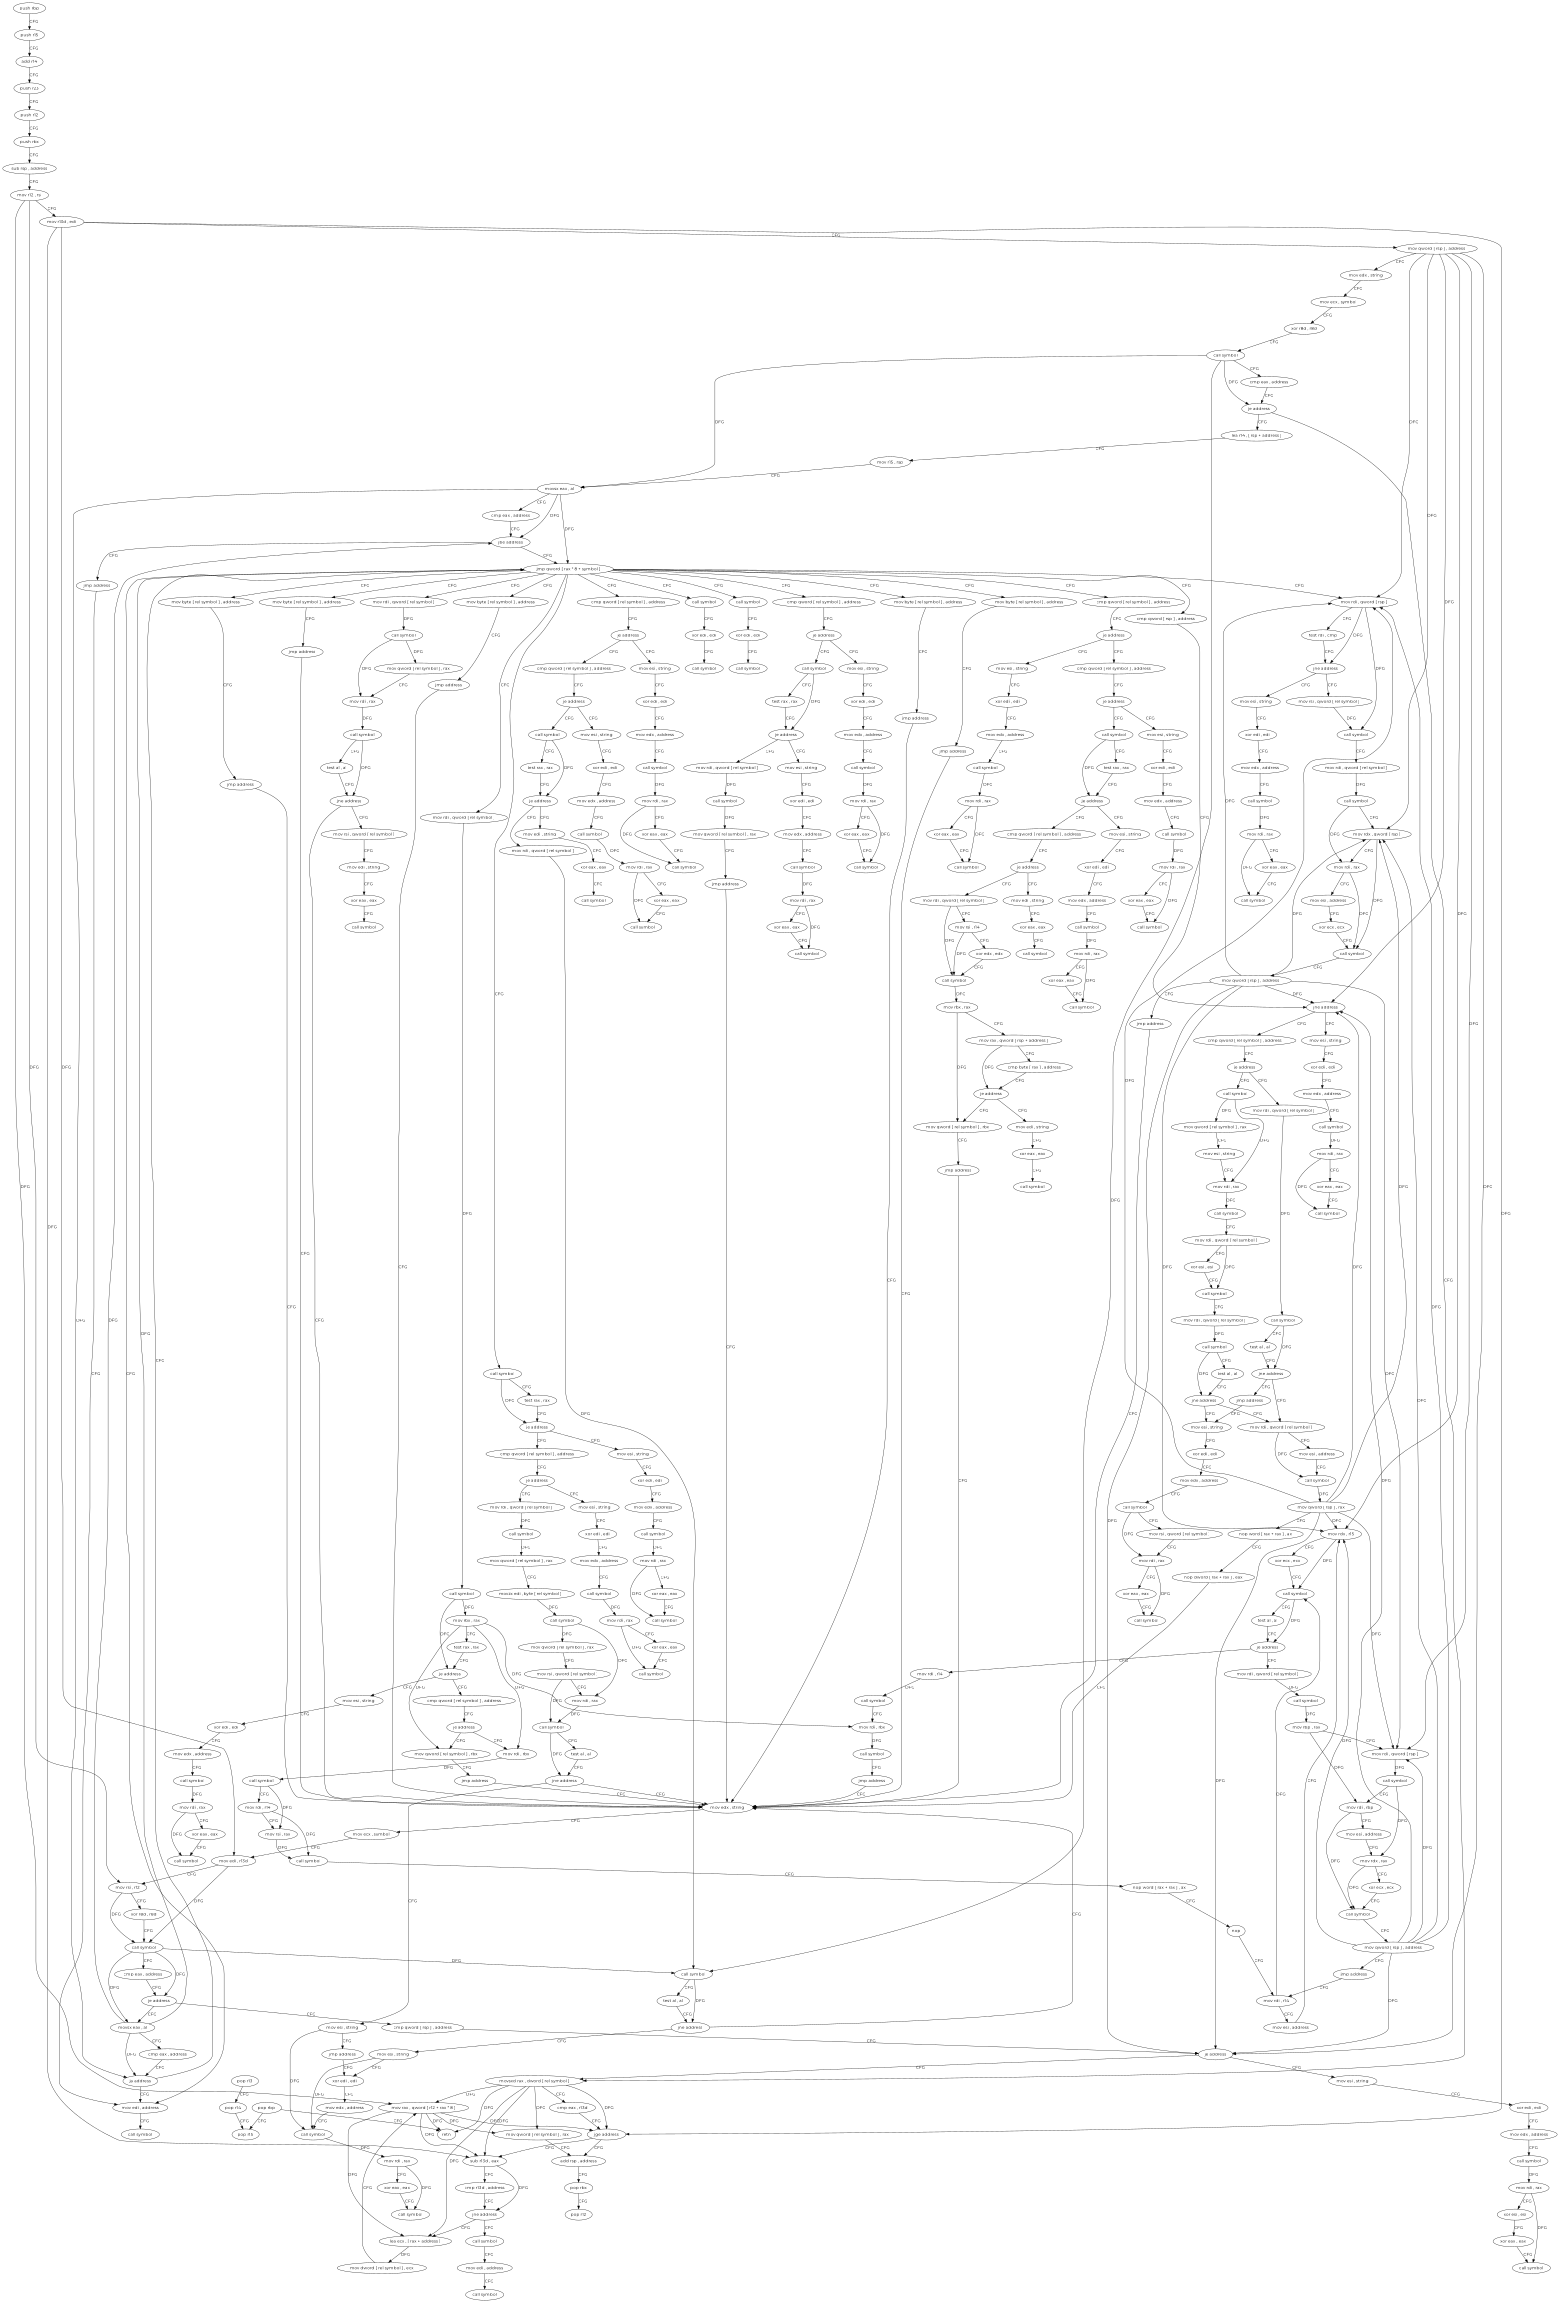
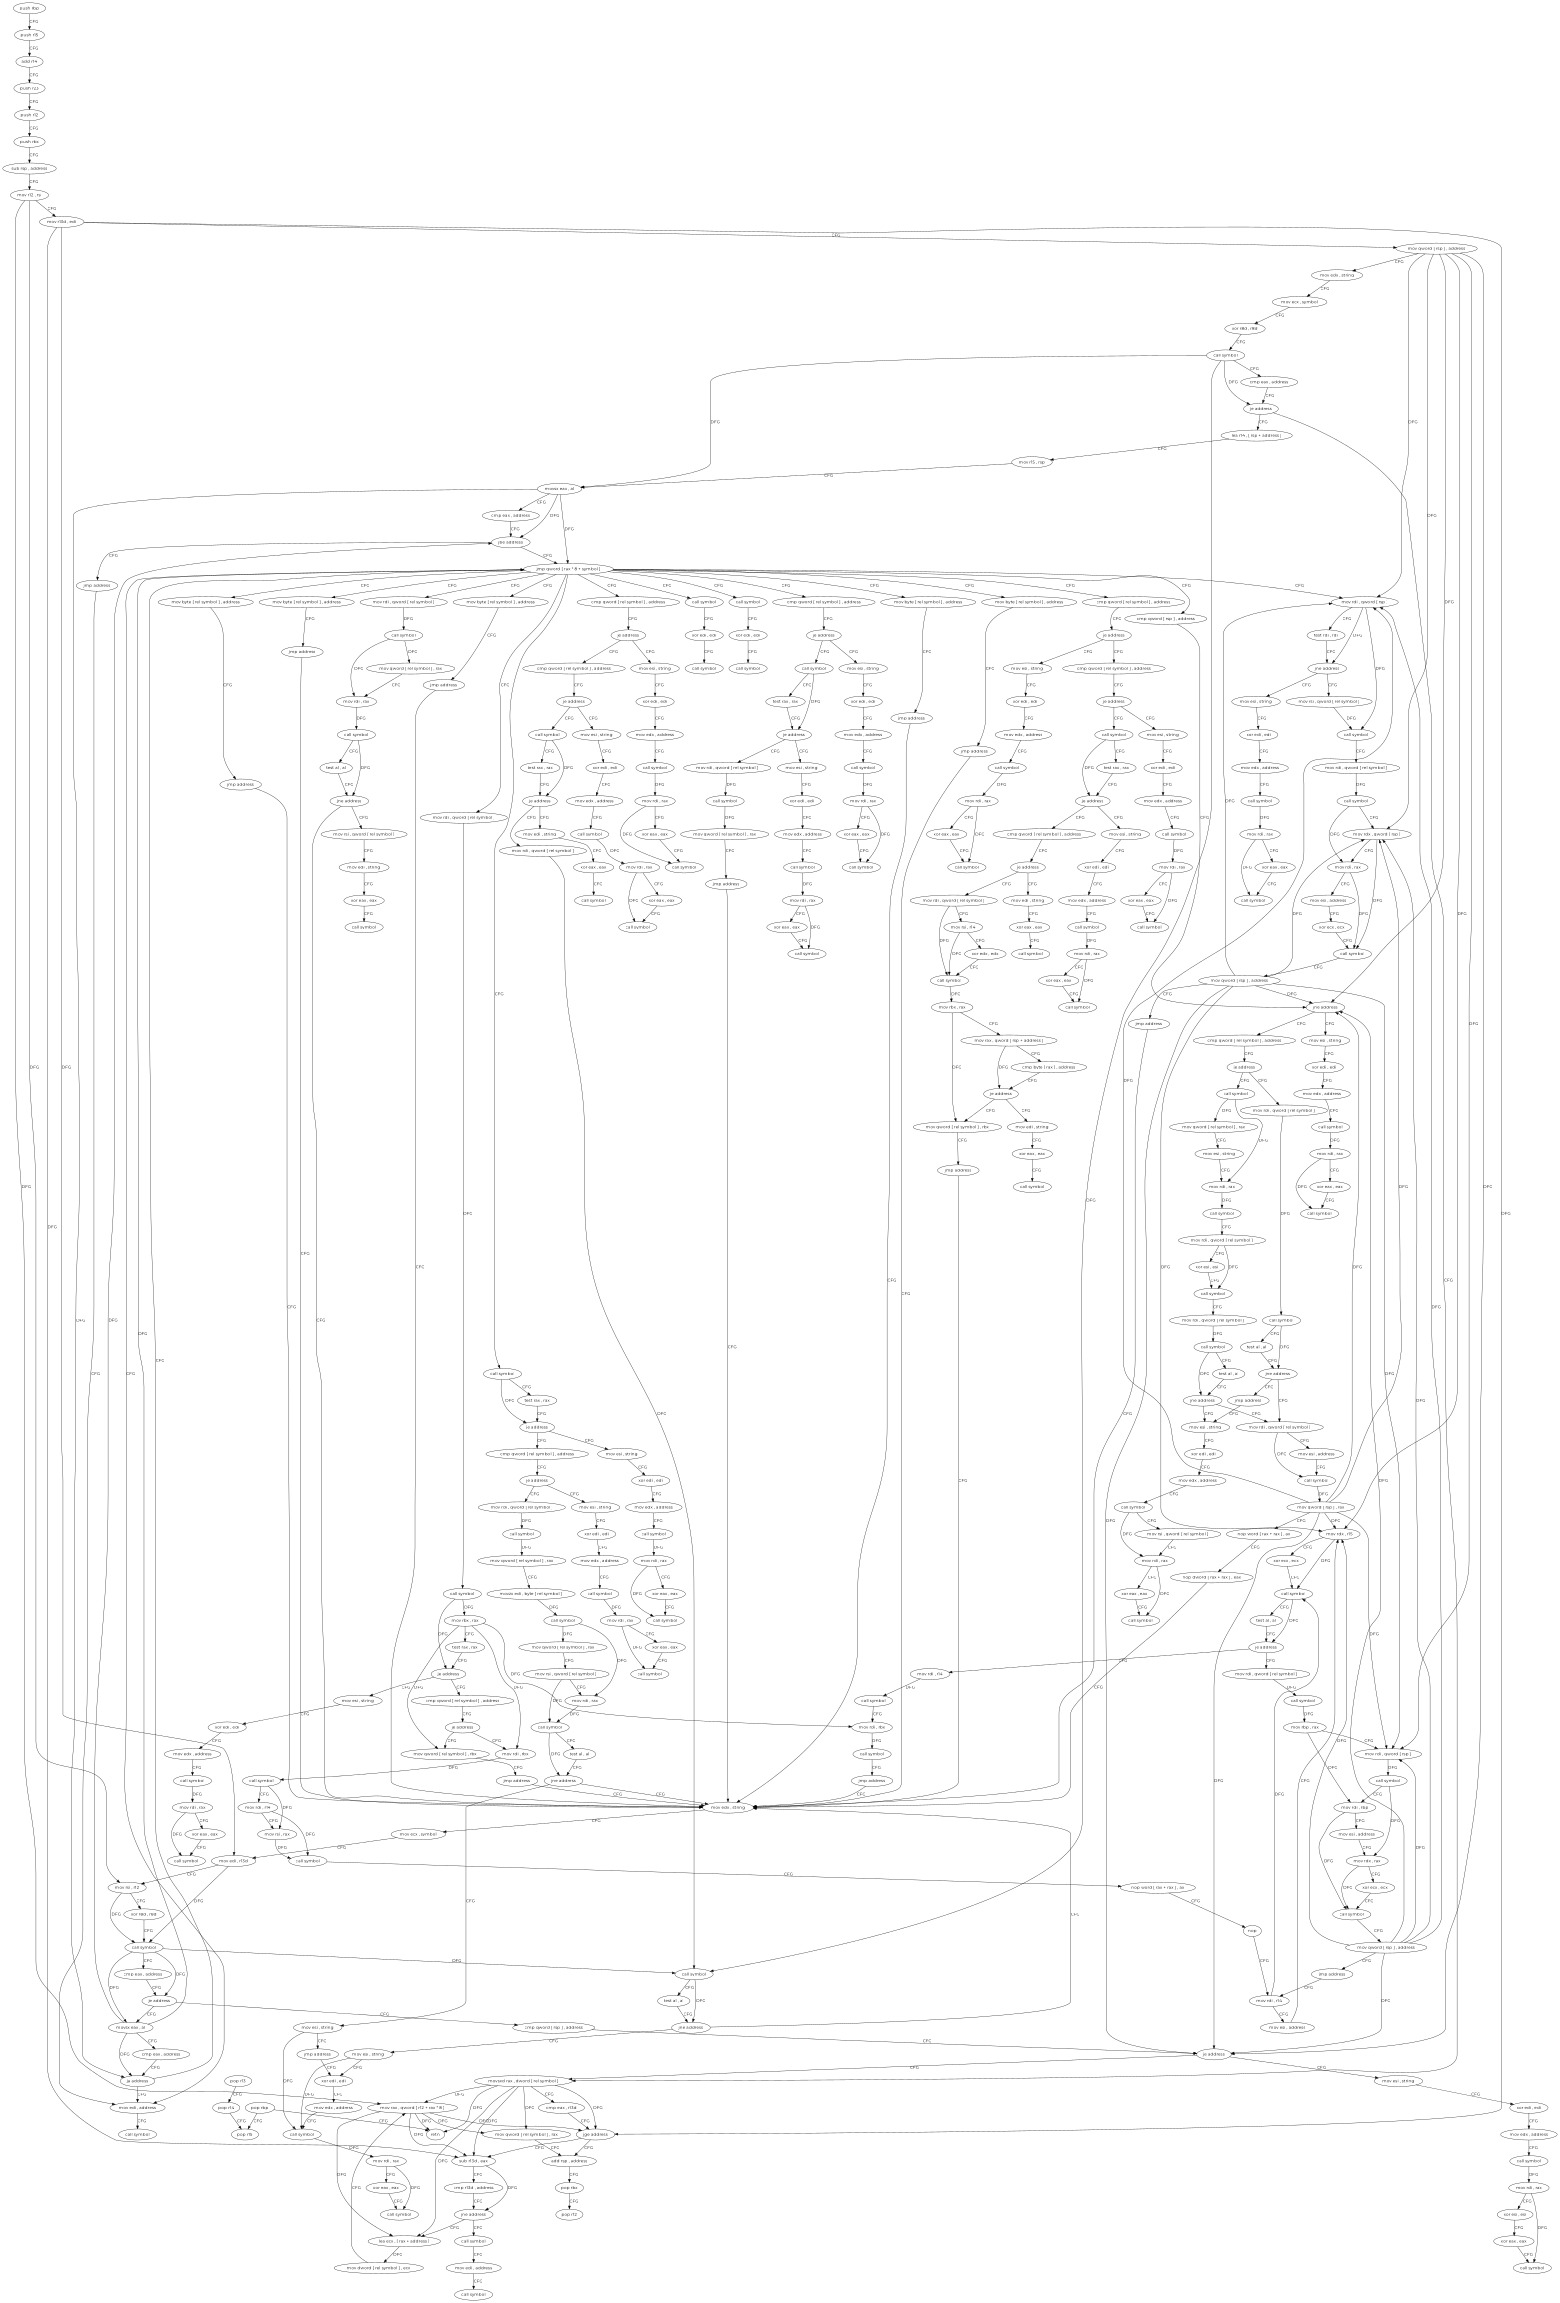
(1323, 635) -> (1326, 635)
